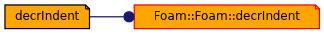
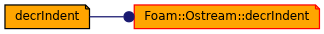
(227, 17) -> (227, 17)
